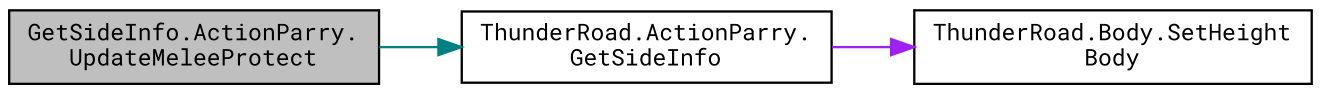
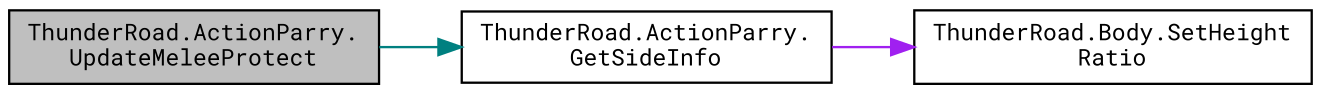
(194, 47) -> (194, 47)
(1113, 47) -> (1113, 47)
